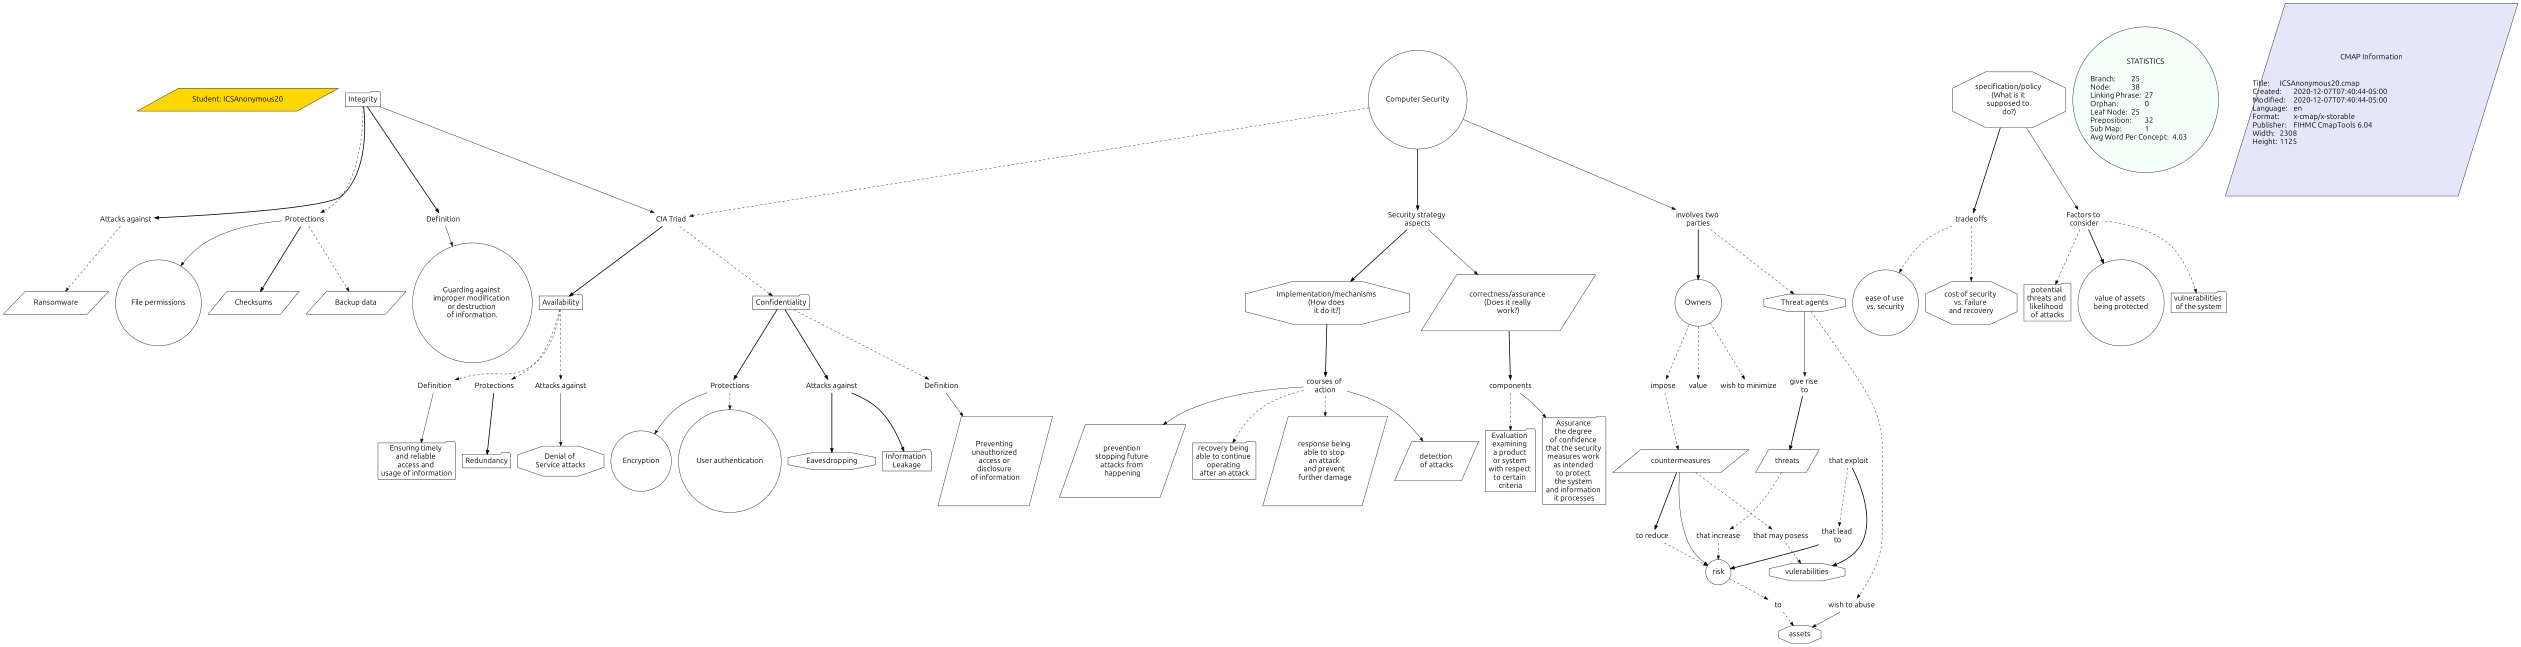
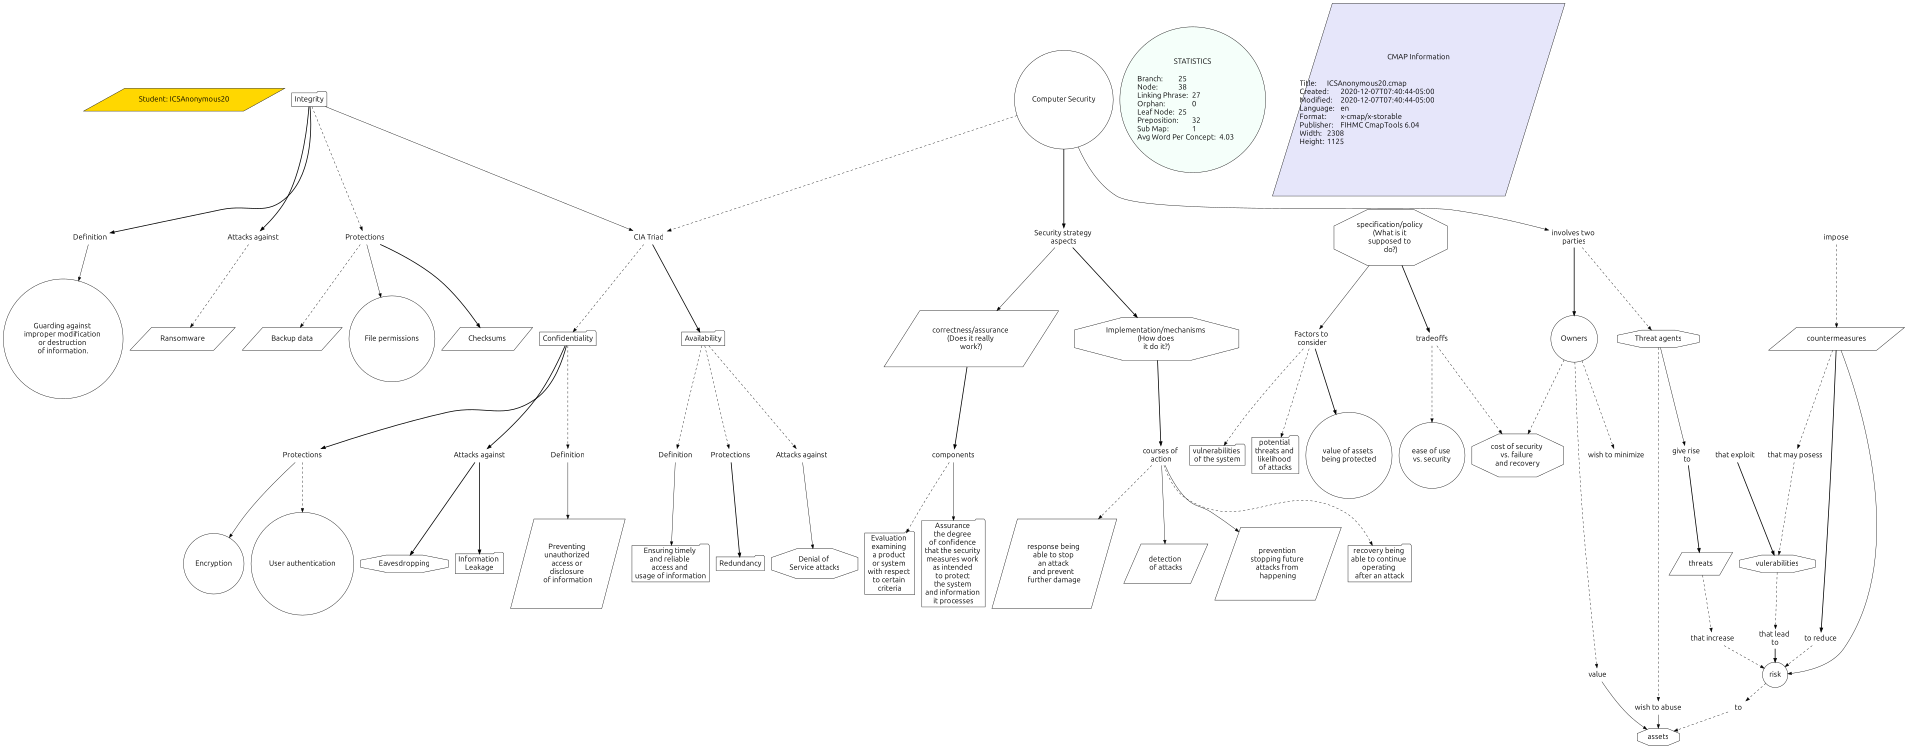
(1678, 350) -> (1547, 395)
(1844, 495) -> (1776, 599)
none -> (1621, 706)
